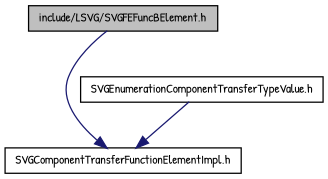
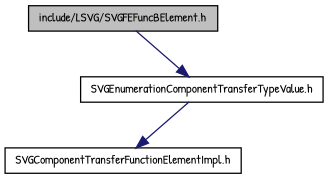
(67, 83) -> (157, 50)
